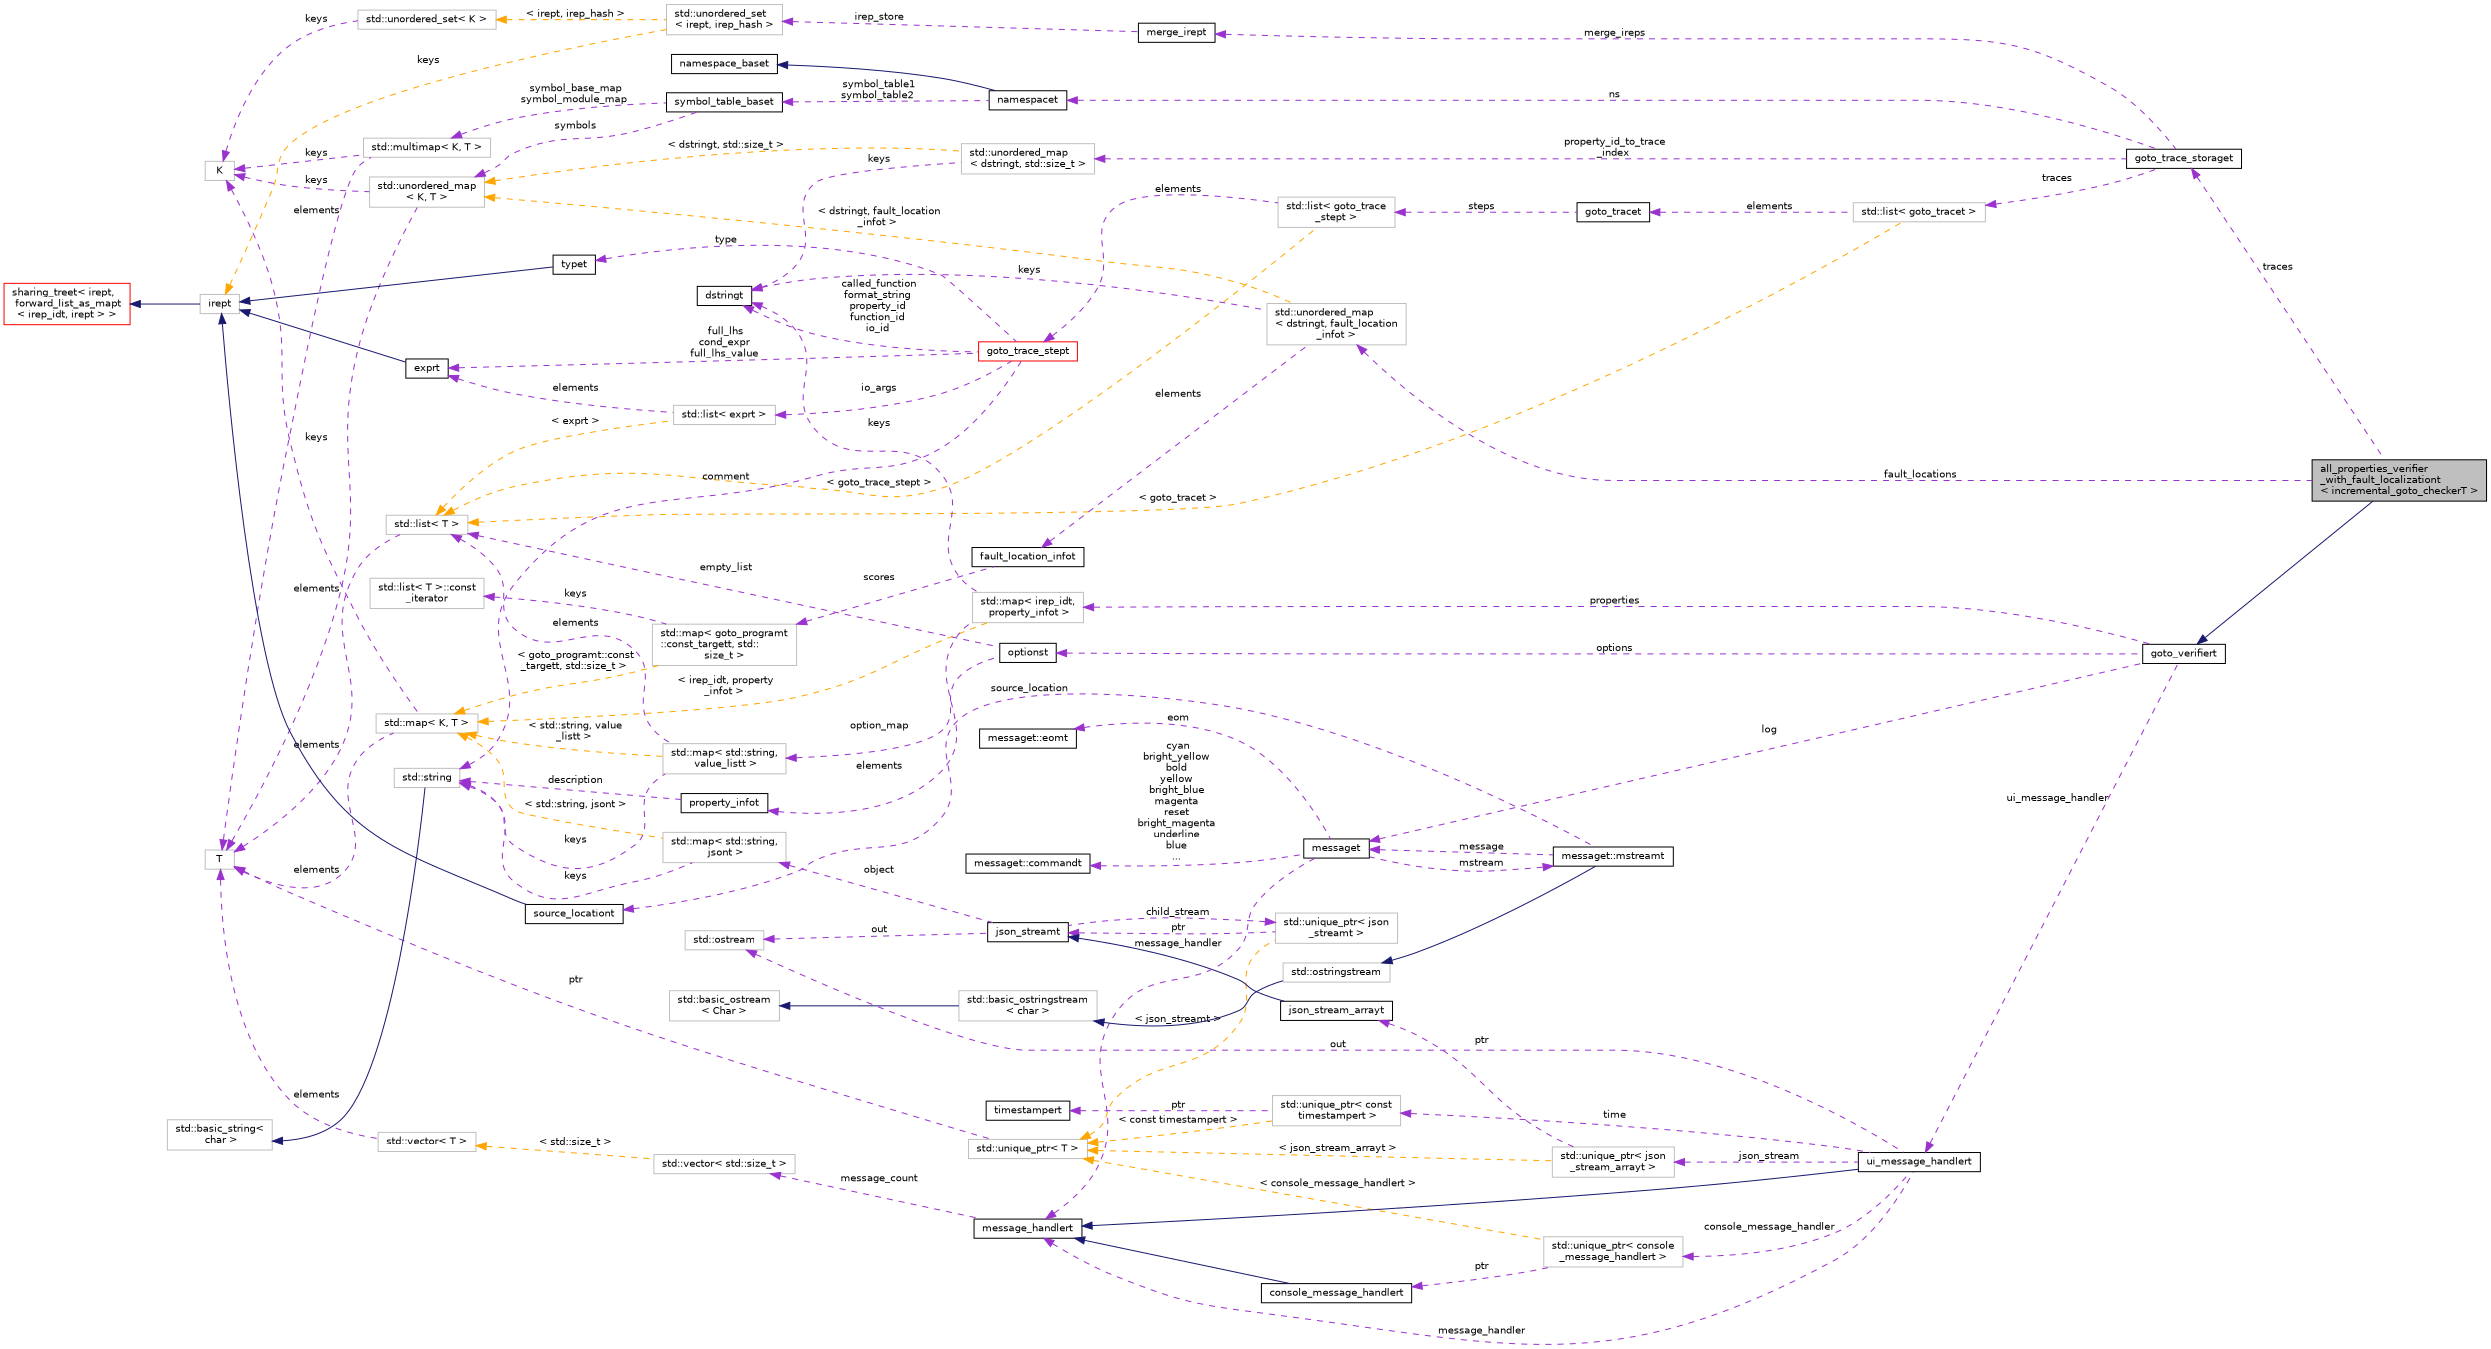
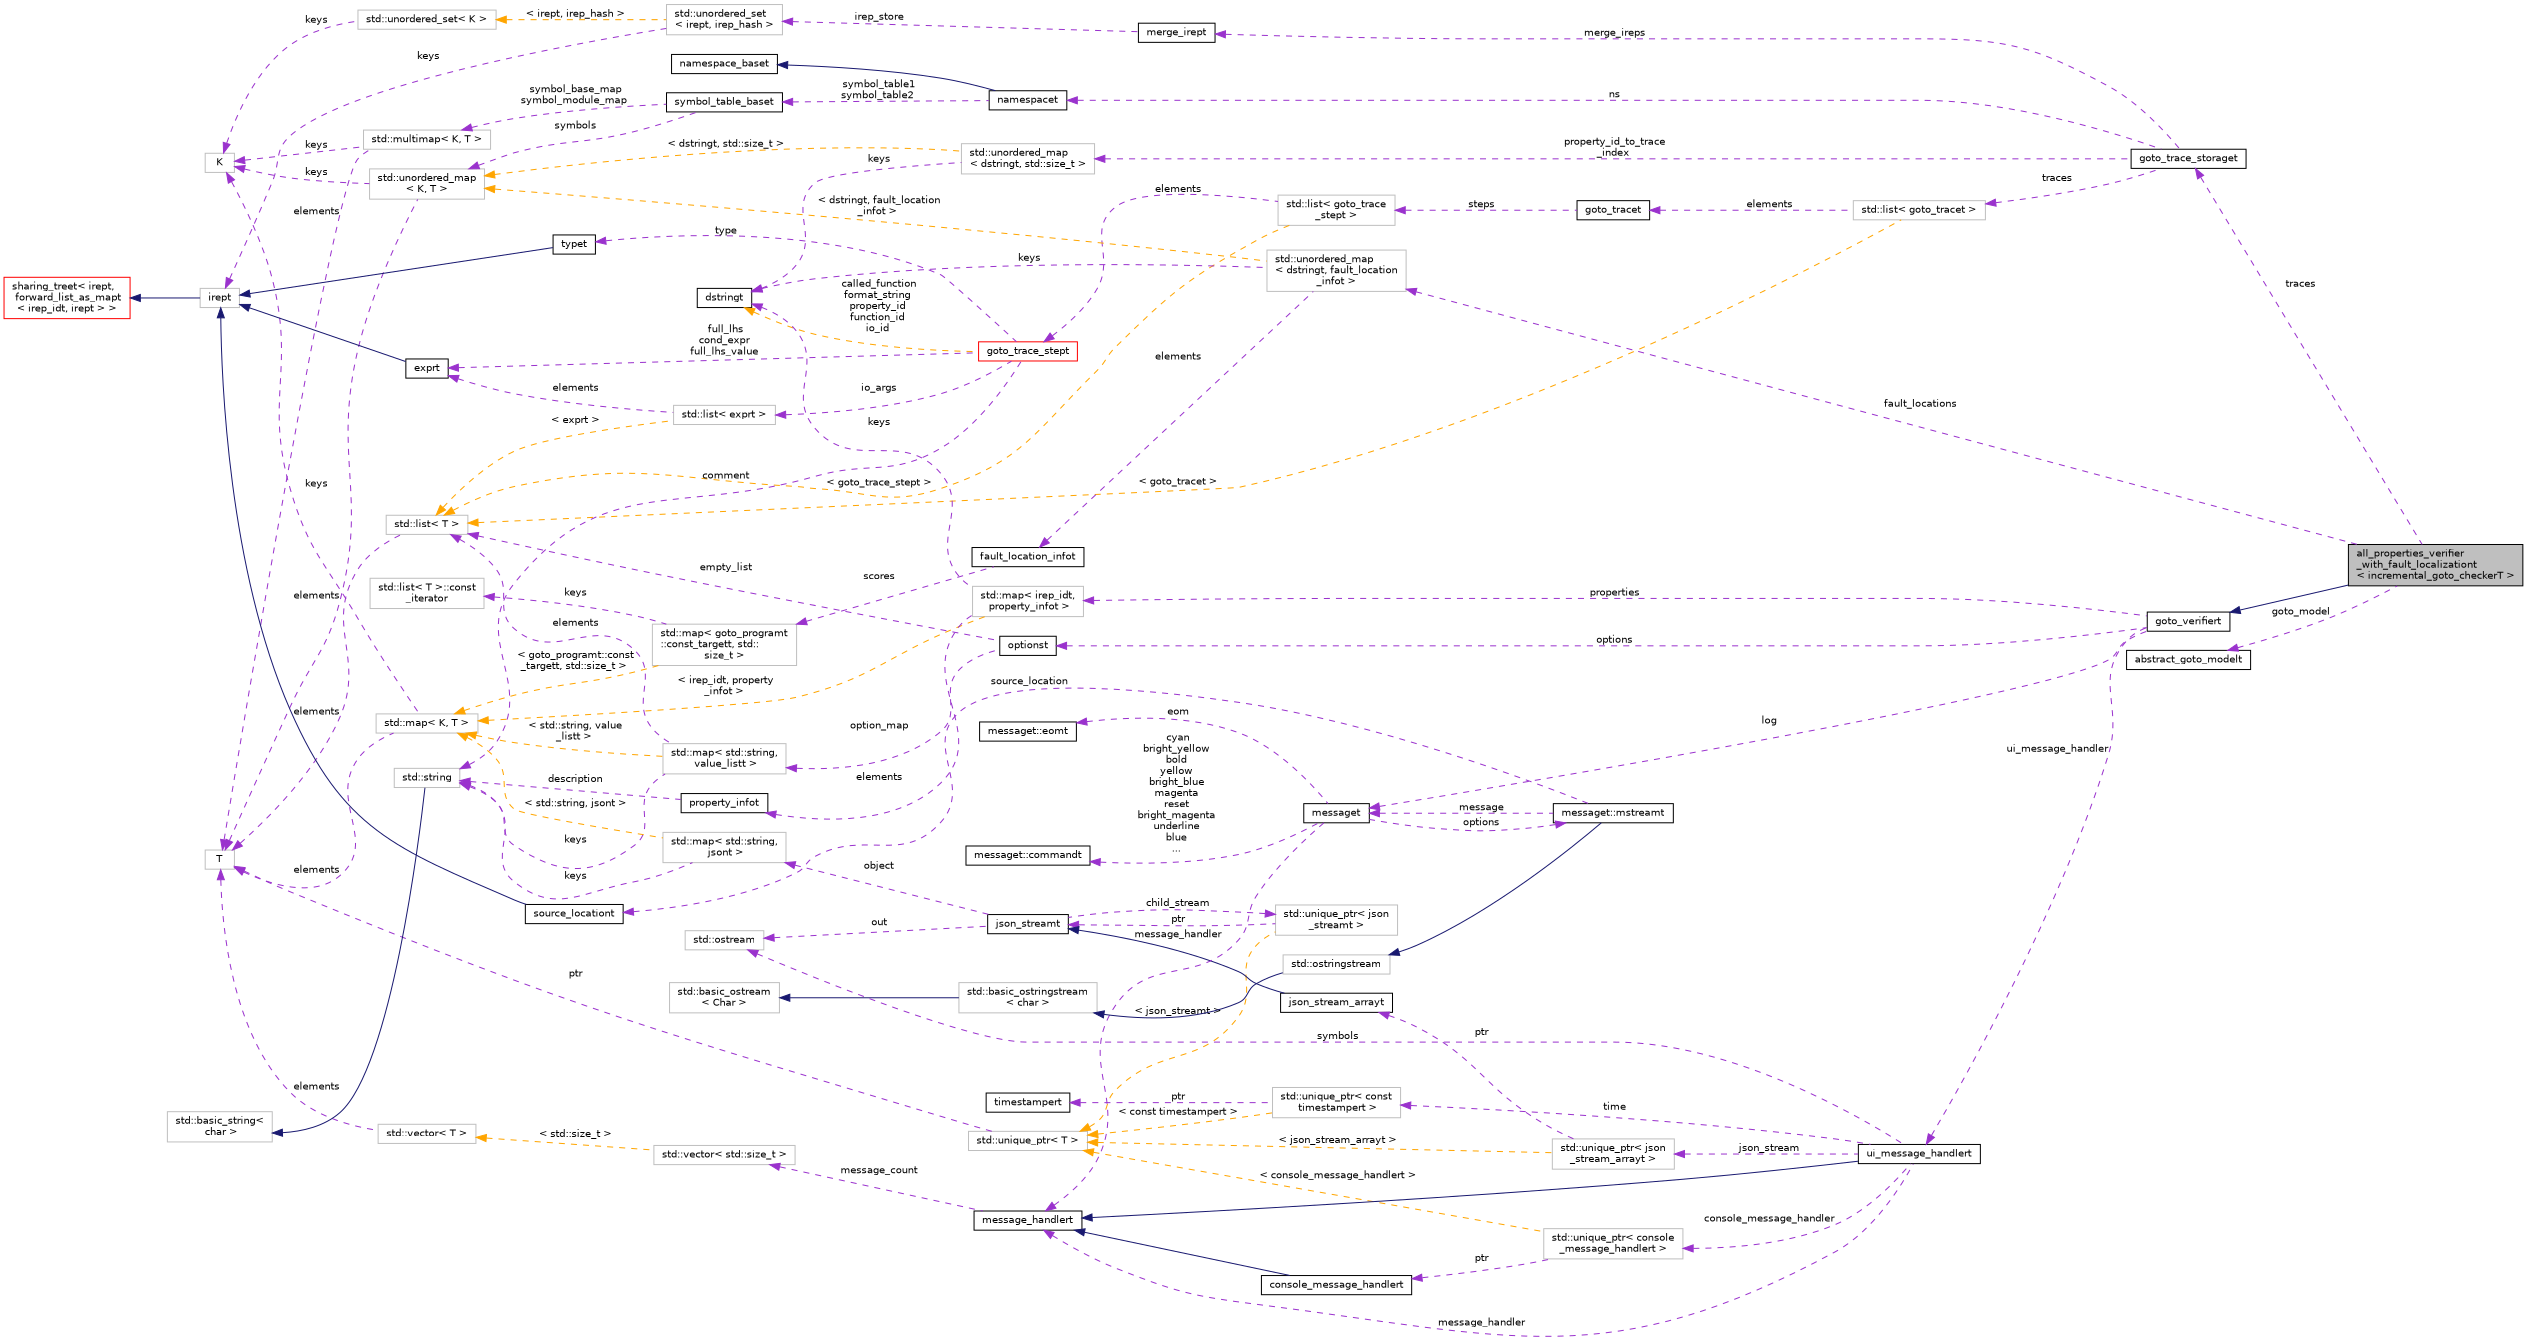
(399, 93) -> (398, 87)
(863, 343) -> (864, 343)
none -> (2189, 660)
(1480, 863) -> (1480, 823)
(1337, 1045) -> (1337, 1037)
